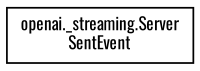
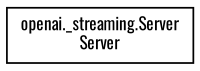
(100, 35) -> (100, 35)
